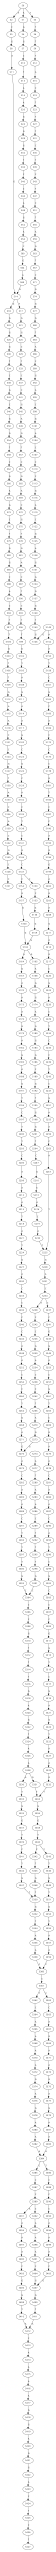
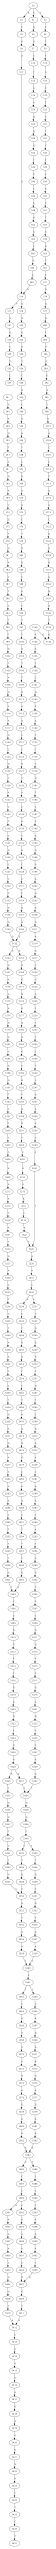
(21, 389) -> none
(21, 878) -> (21, 893)
(21, 1446) -> (8, 1442)
